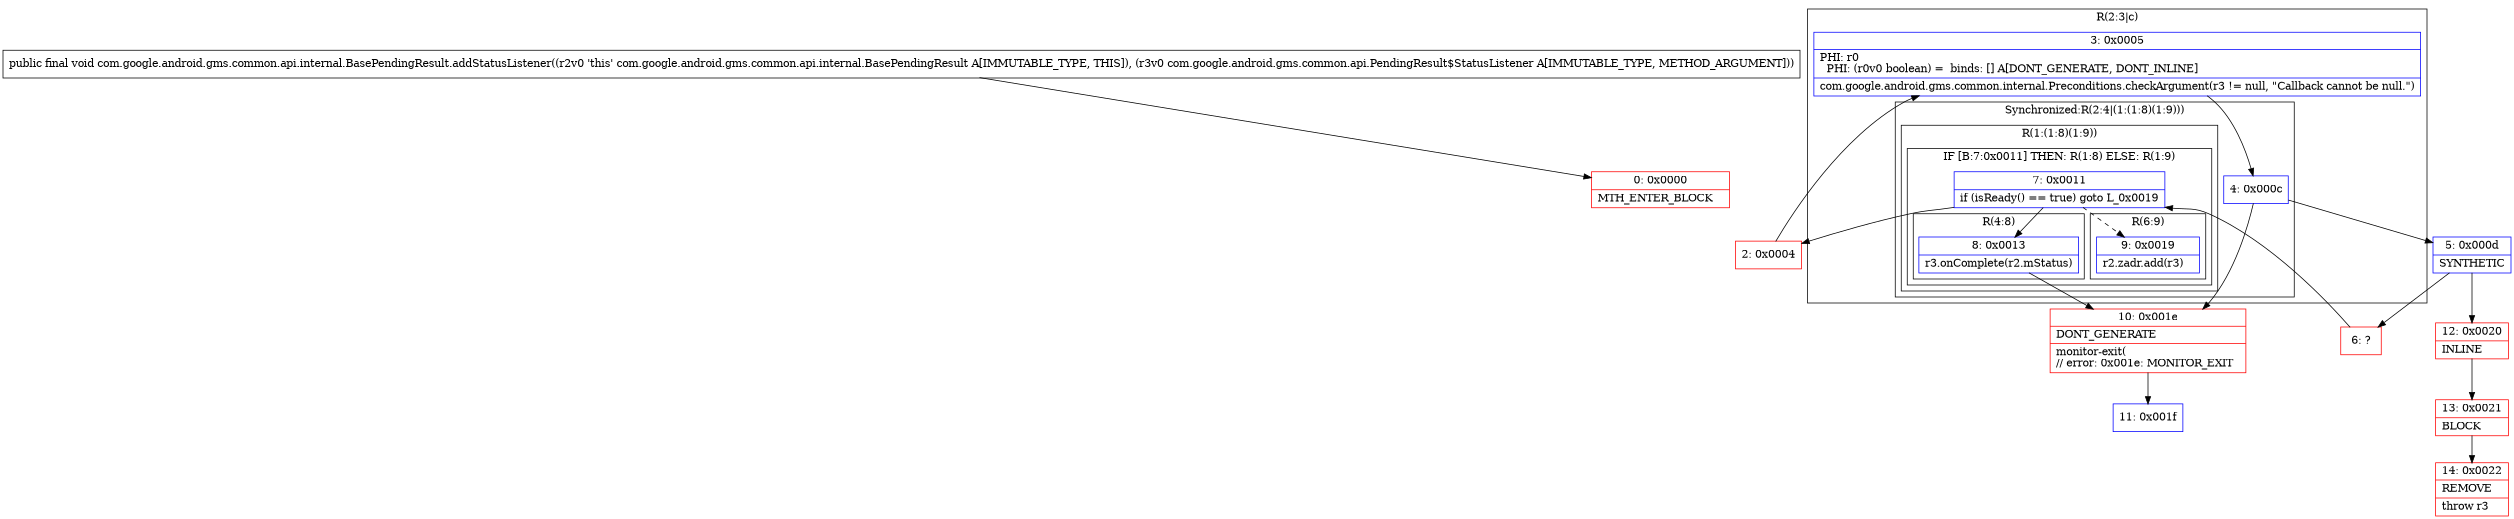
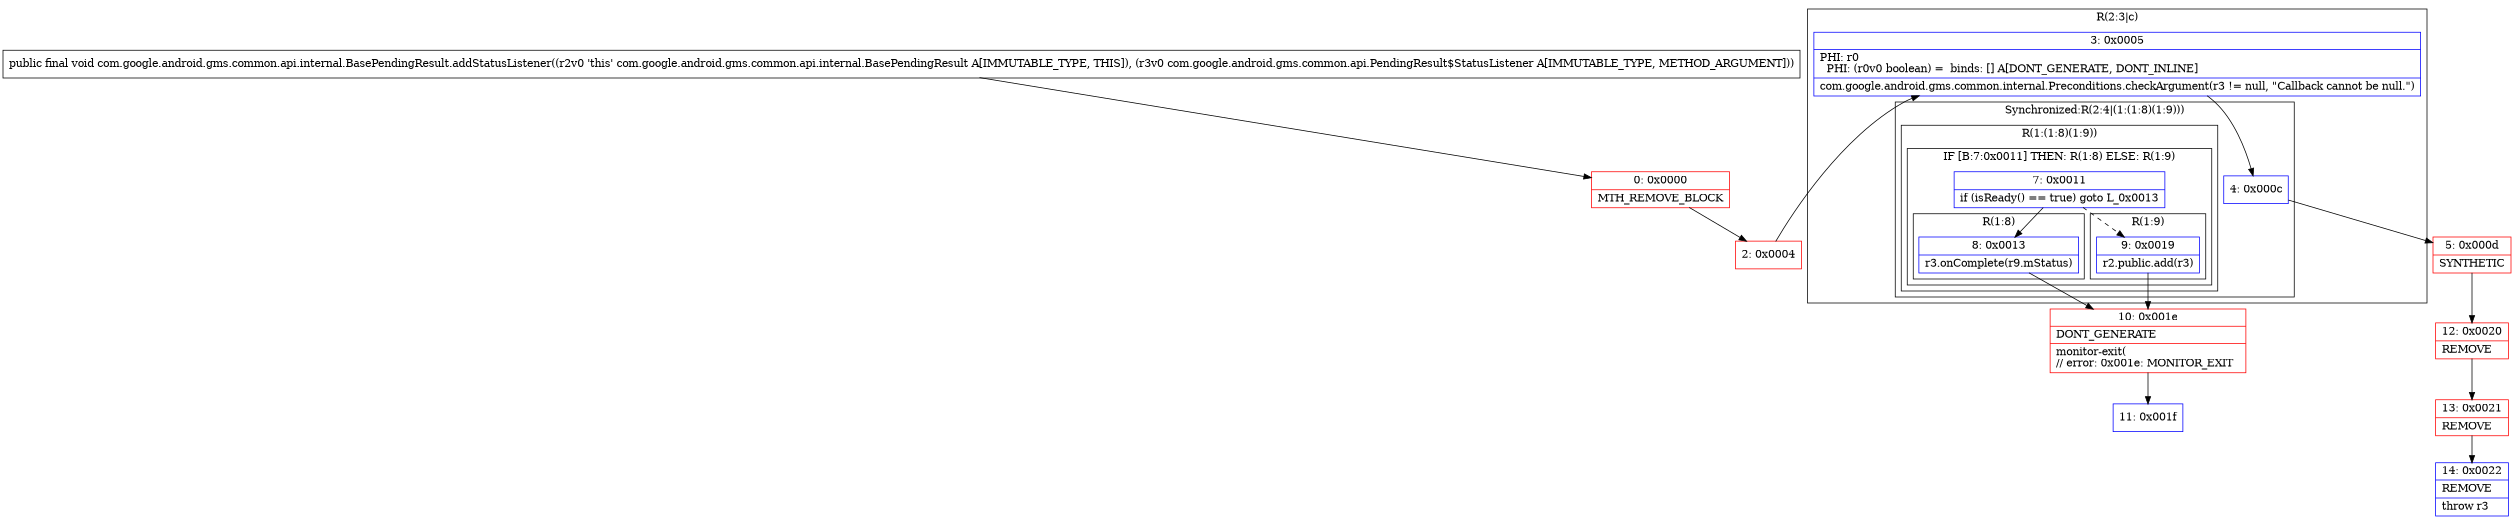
(1655, 198) -> (1660, 198)
(2060, 198) -> (2060, 198)
(1881, 221) -> (1715, 222)
(1999, 222) -> (1999, 222)
(2148, 222) -> (2148, 222)
(2472, 255) -> (2472, 255)
(2236, 256) -> (2148, 287)
(1999, 264) -> (1999, 264)
(2143, 264) -> (2148, 264)
(2361, 341) -> none
(2462, 350) -> (2467, 350)
(2461, 426) -> (2467, 426)
(2472, 489) -> (2472, 489)
